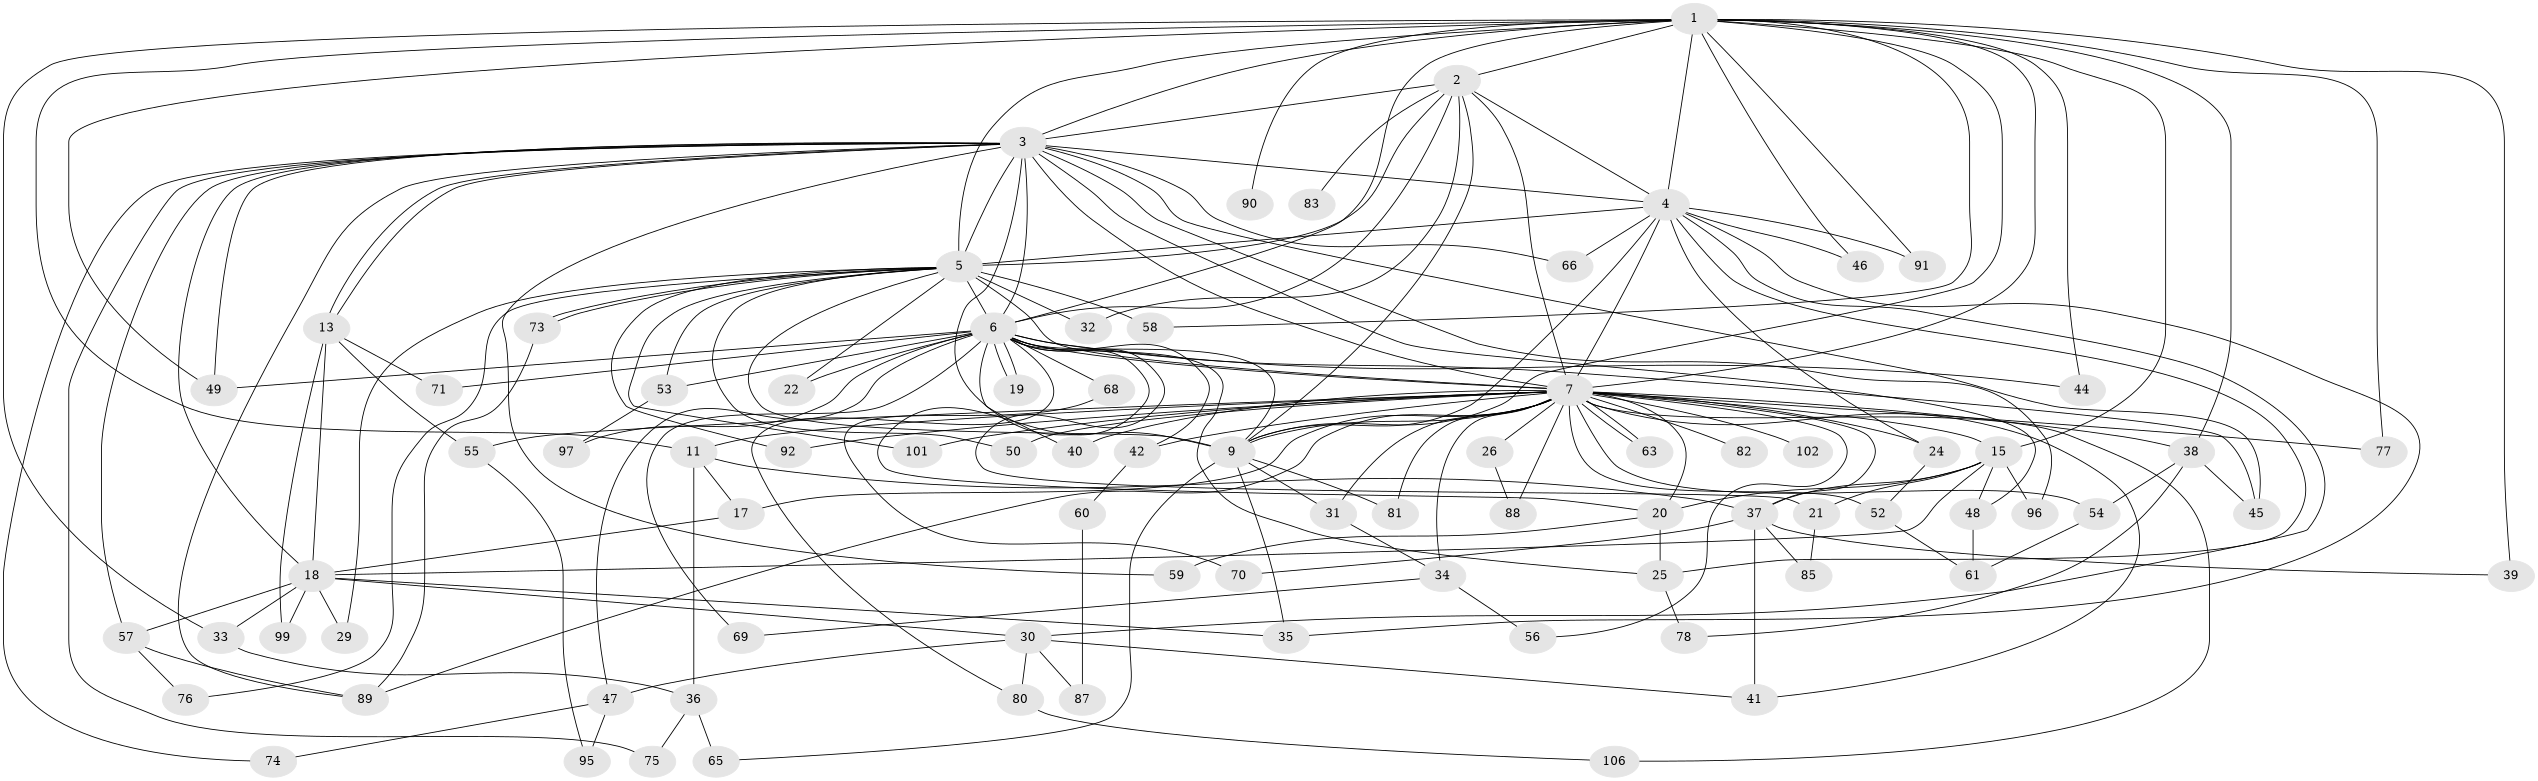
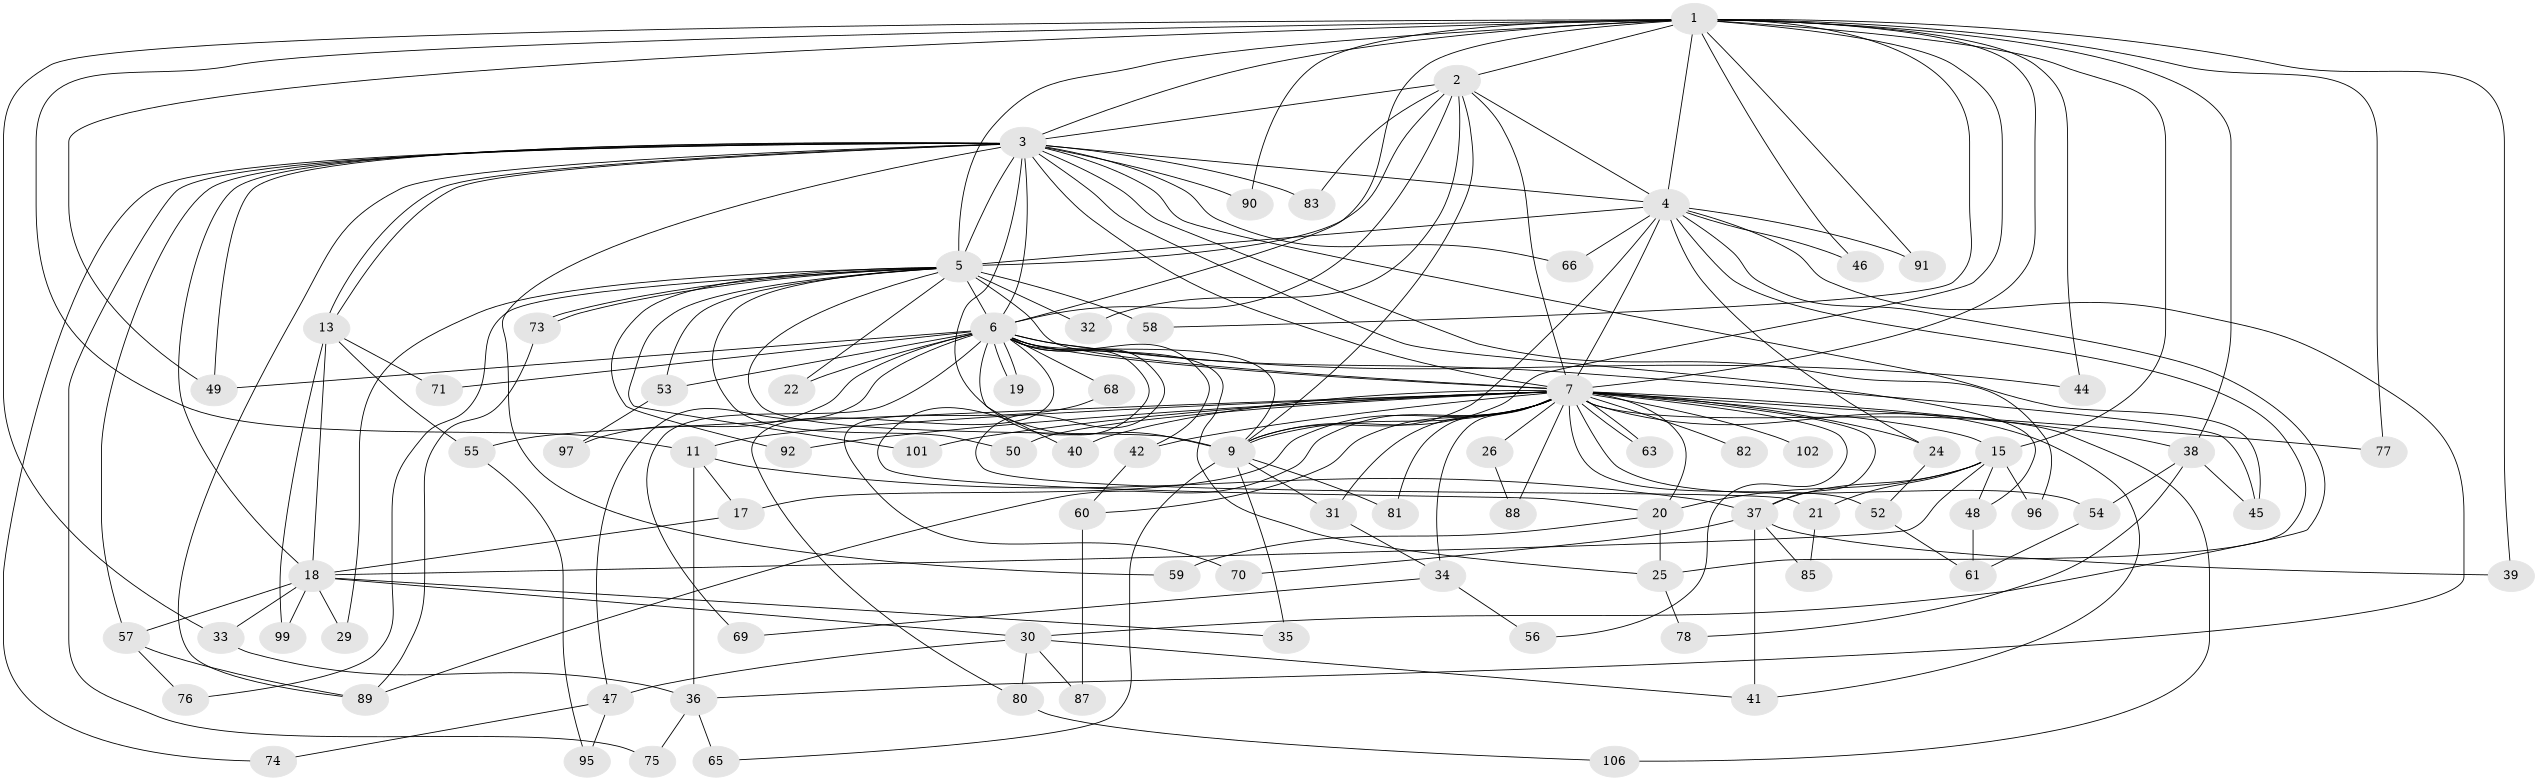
none -> (1172, 163)
none -> (1162, 174)
none -> (1332, 463)
(2285, 562) -> (2073, 642)
